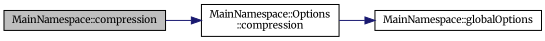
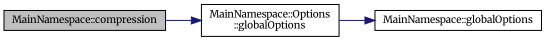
(270, 20) -> (270, 20)
